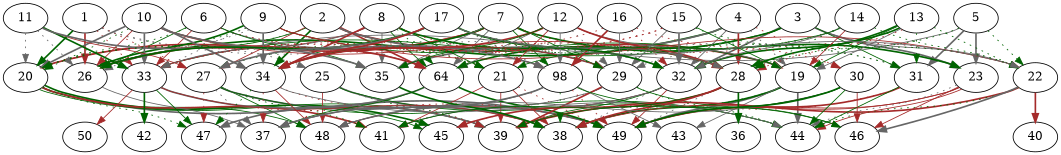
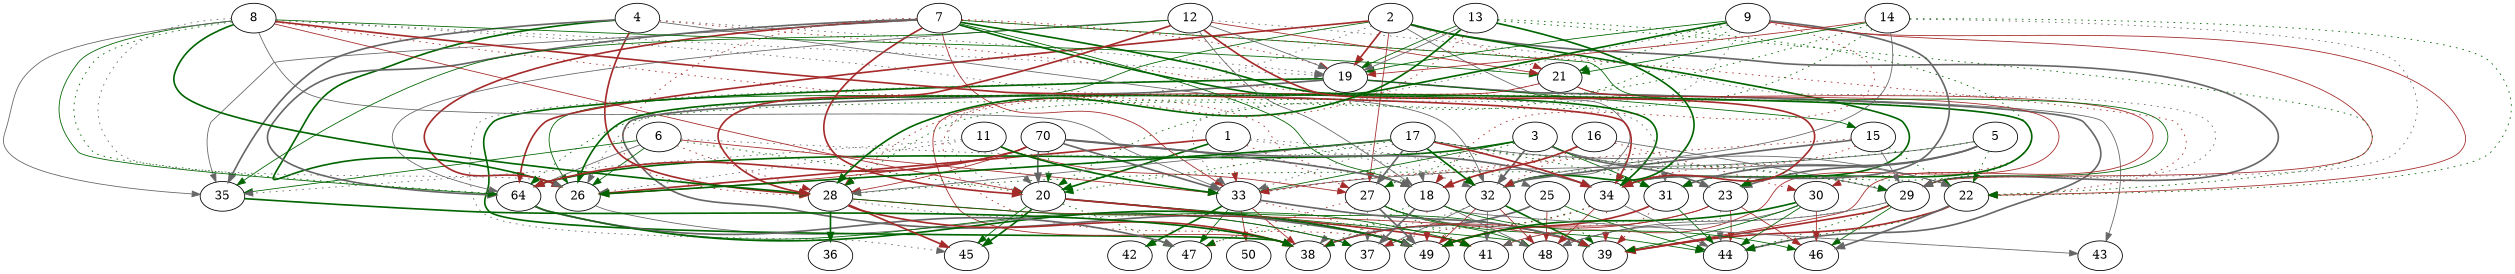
(144, 18) -> (1043, 137)
(474, 45) -> (415, 69)
(735, 46) -> (1704, 108)
(199, 48) -> (537, 172)
(560, 78) -> (1427, 196)
(594, 107) -> (1543, 224)
(1035, 137) -> none
